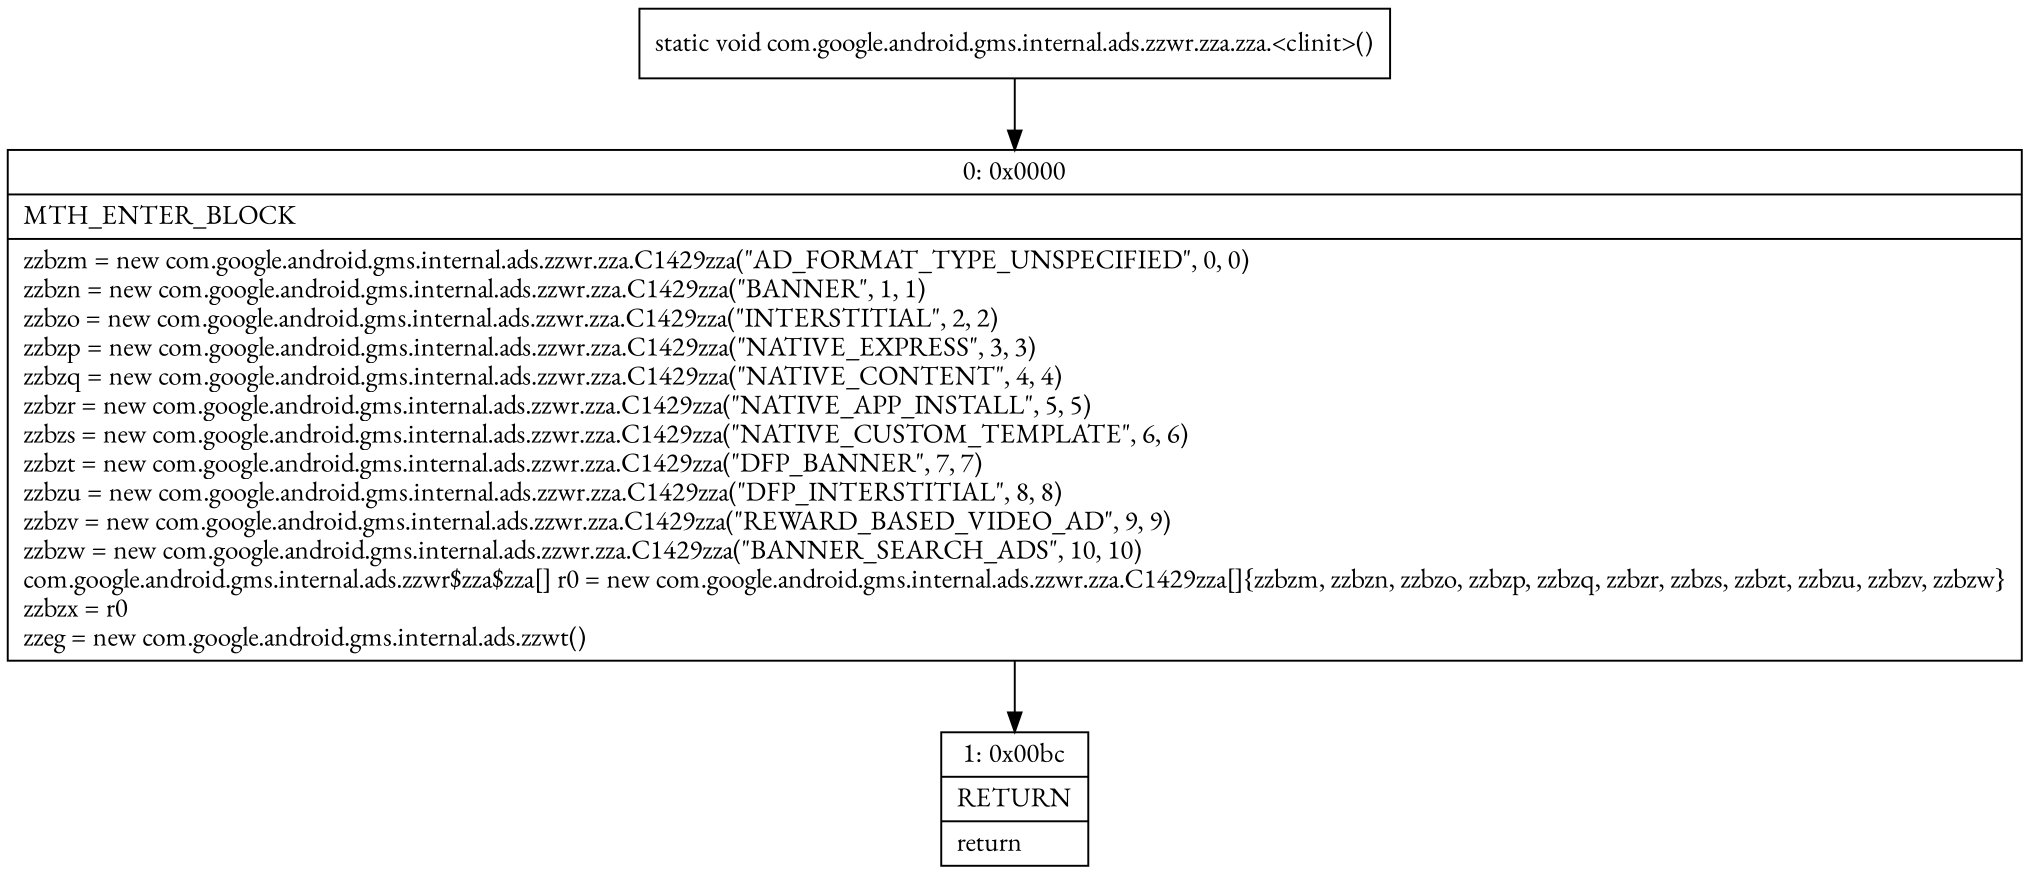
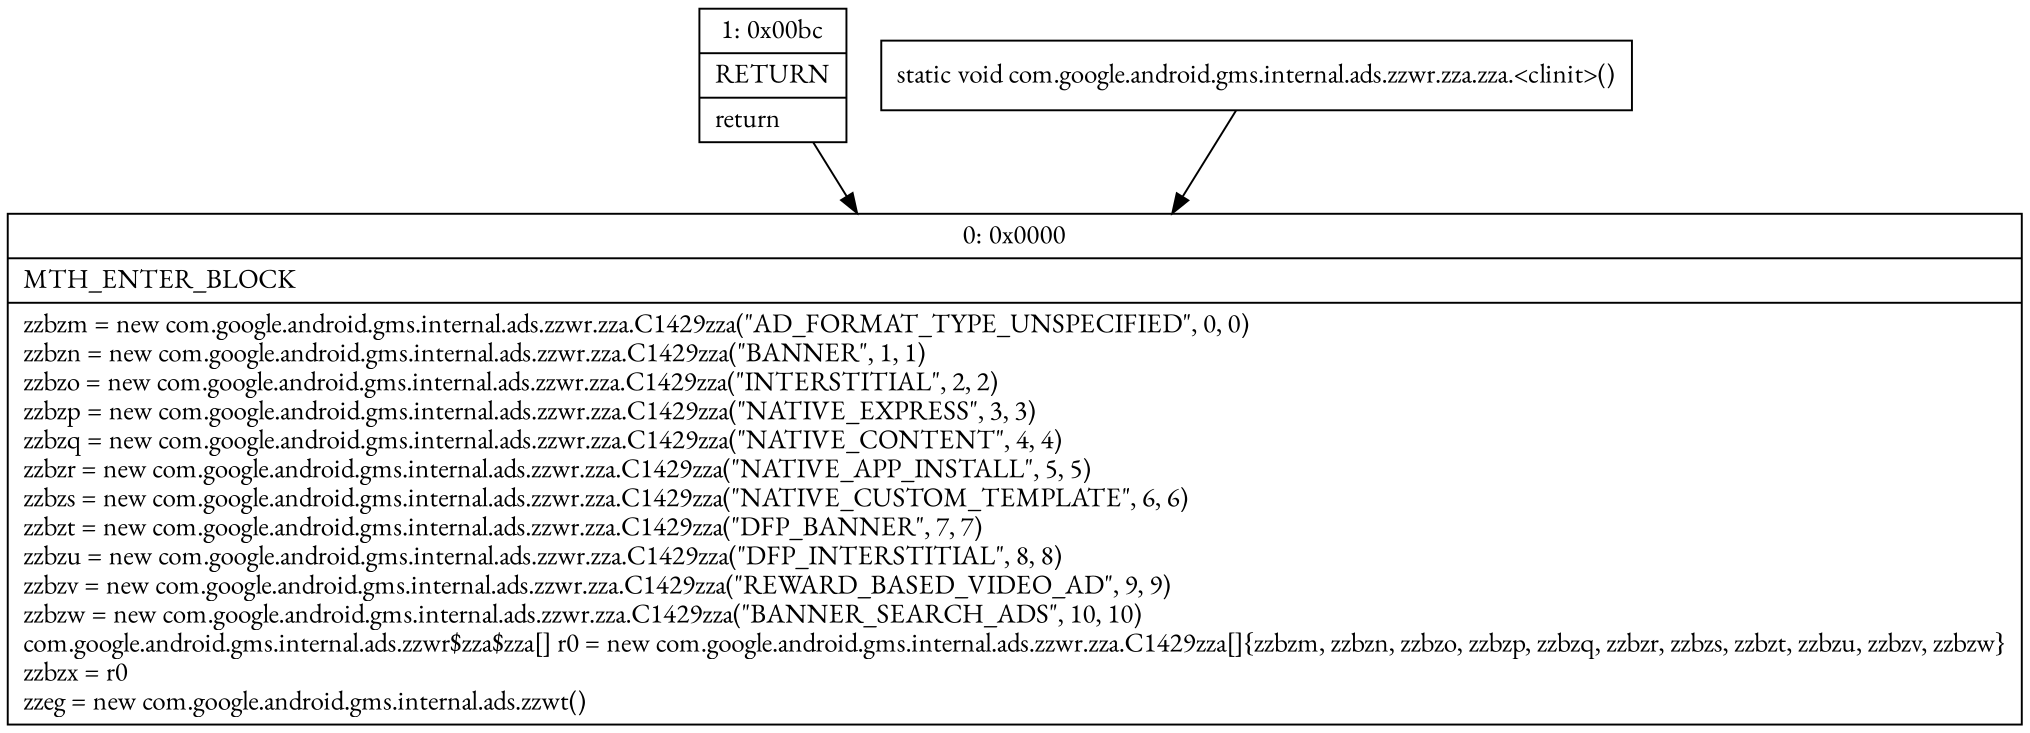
(1015, 687) -> (830, 170)
